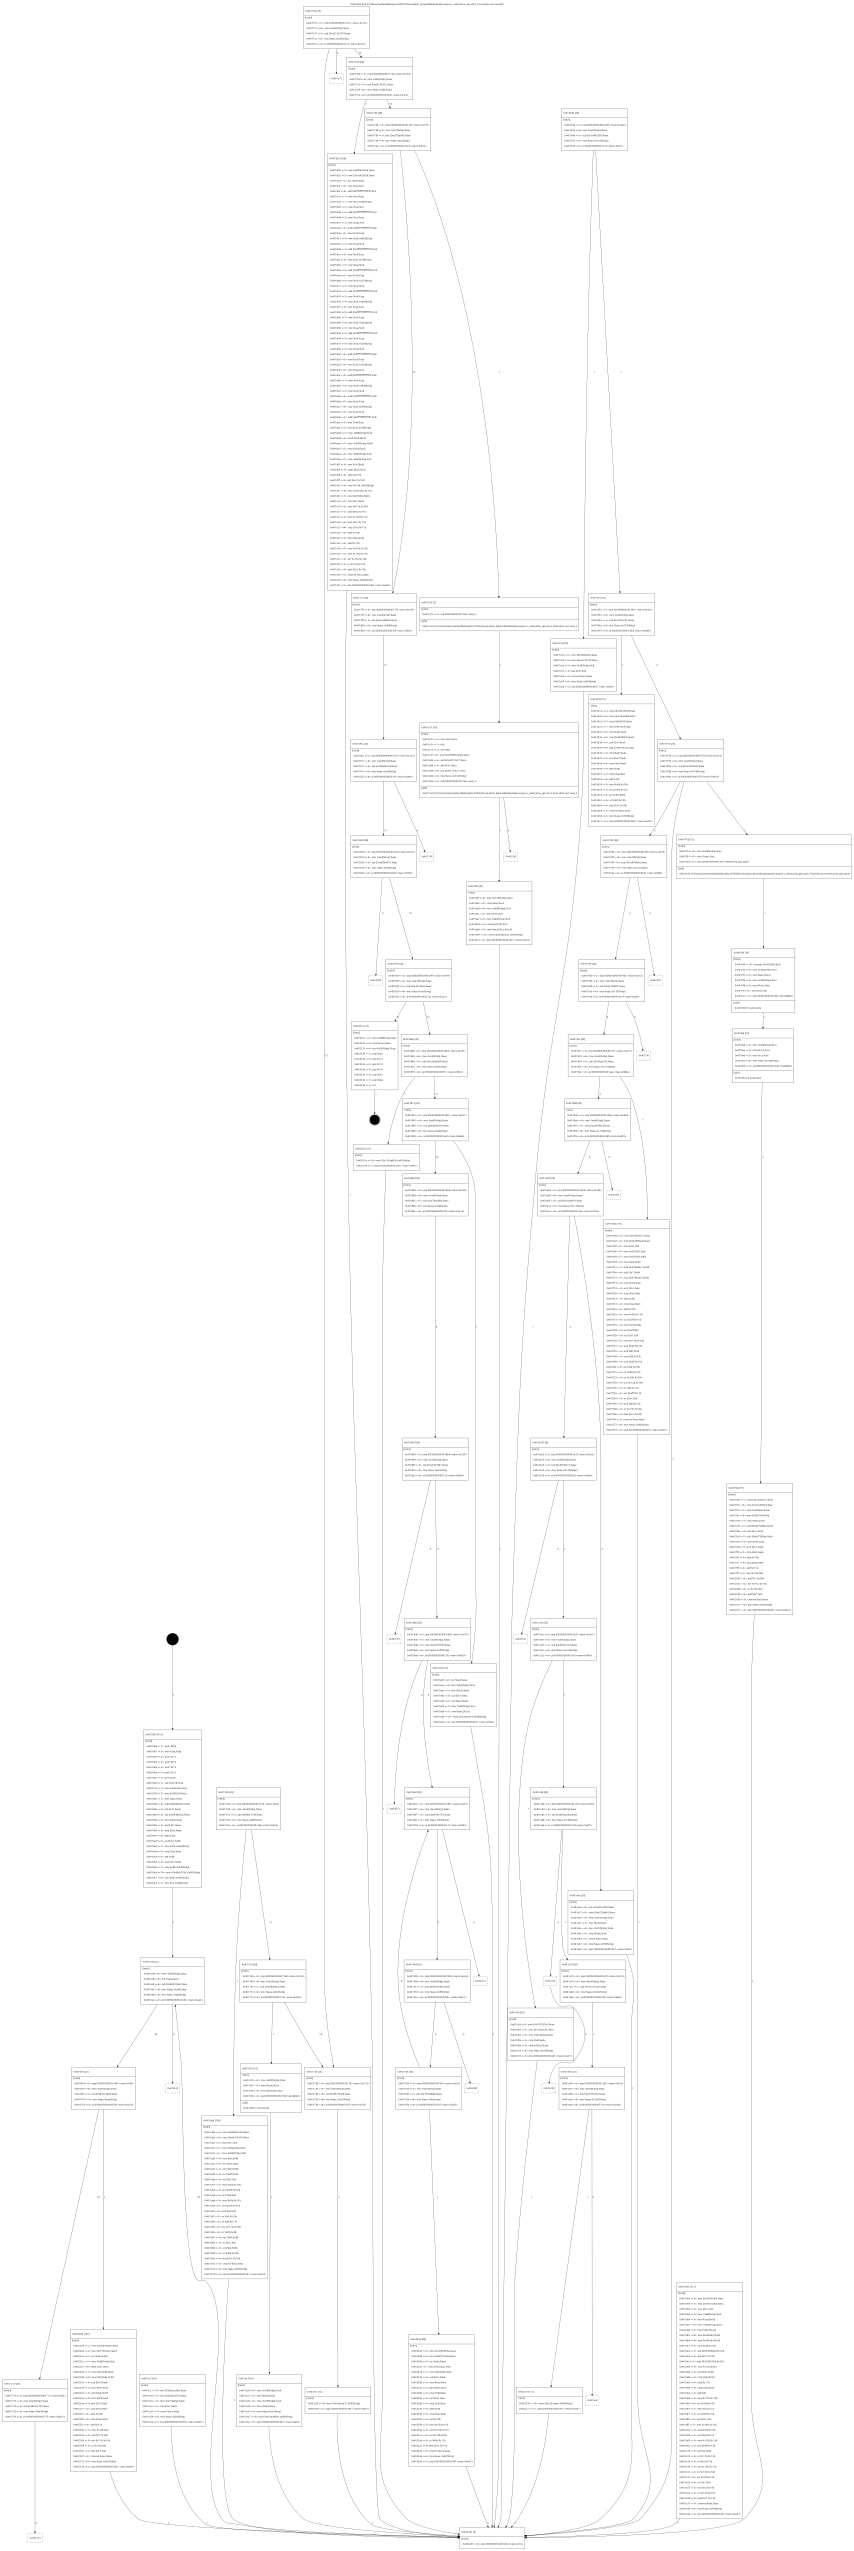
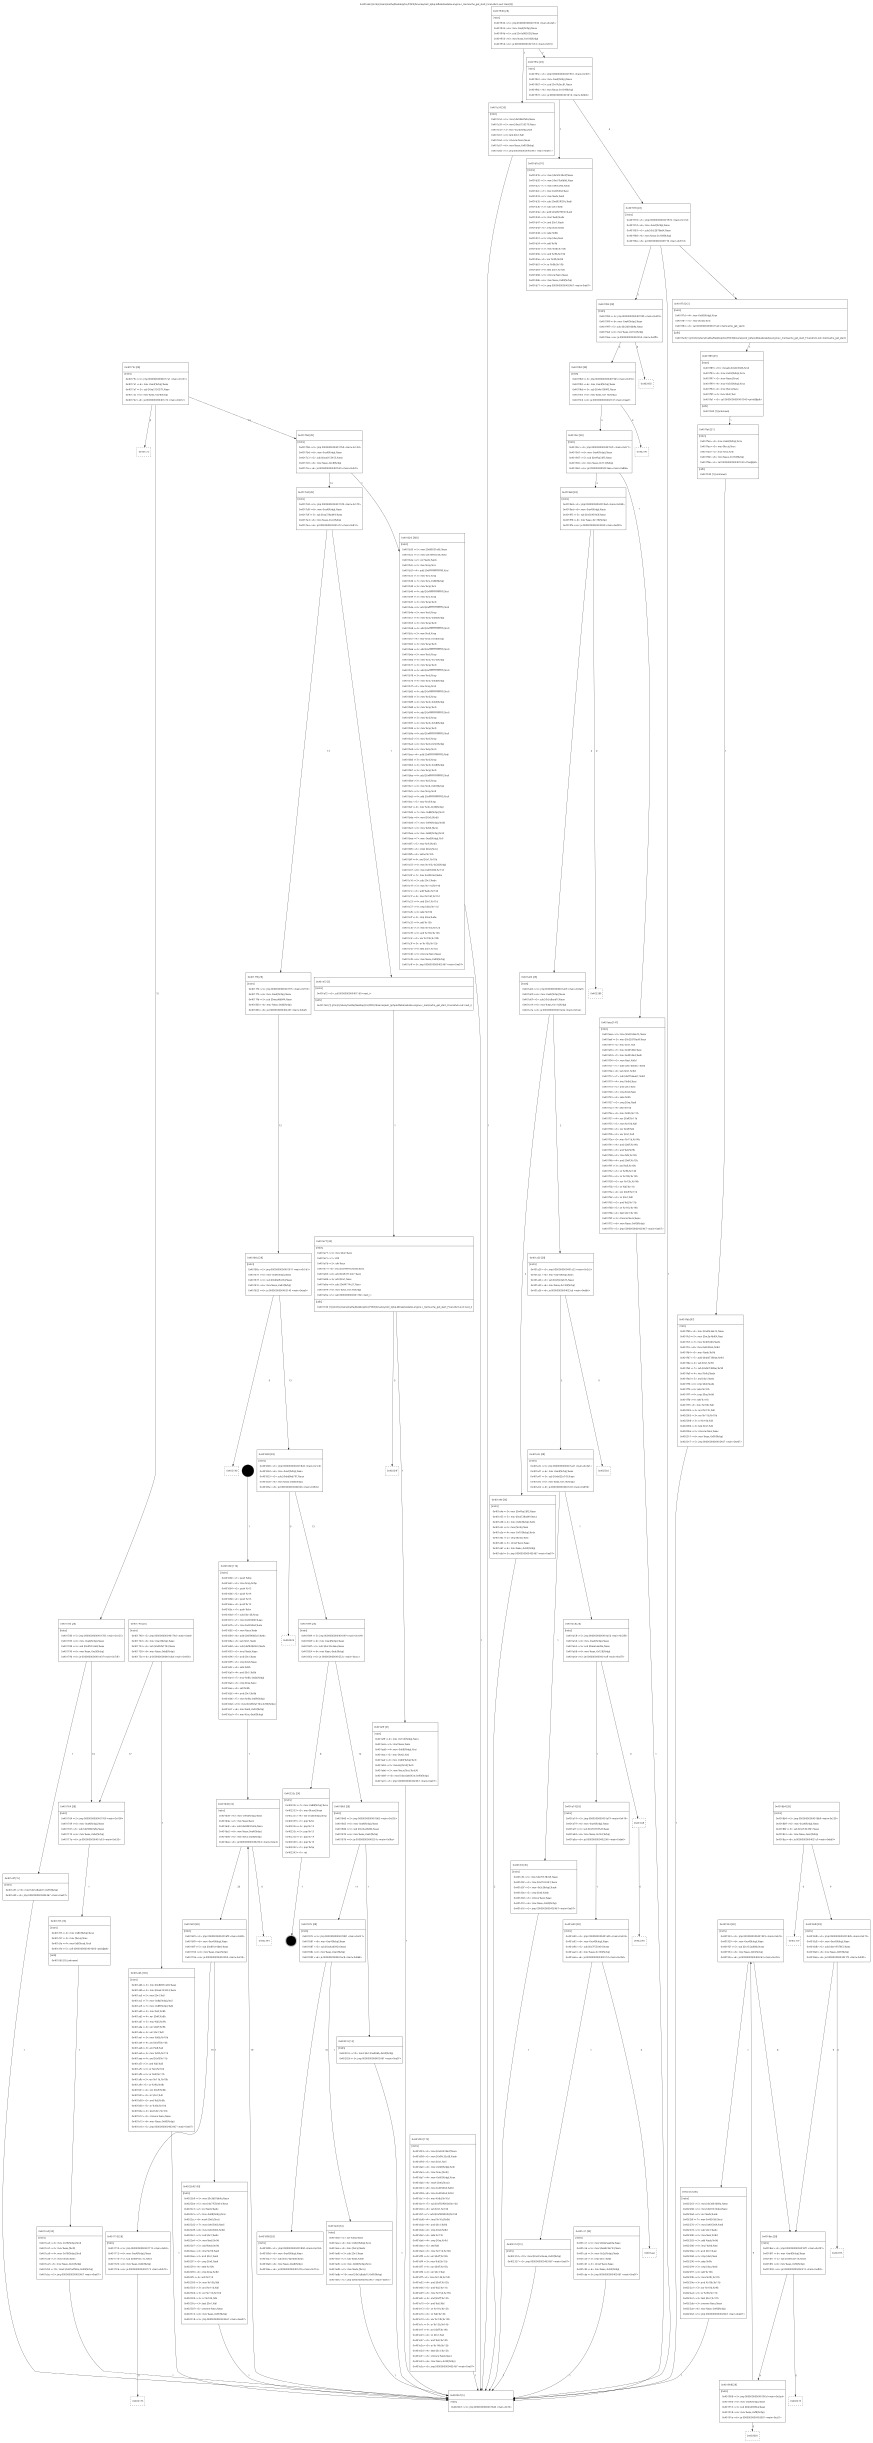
(435, 1326) -> none
(303, 2034) -> (91, 1731)
